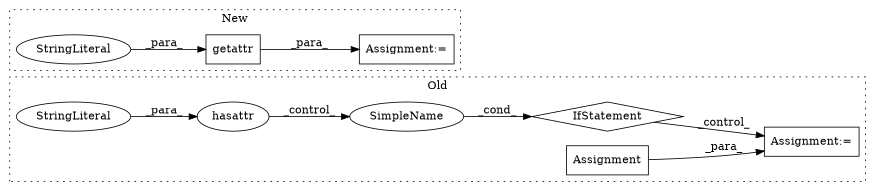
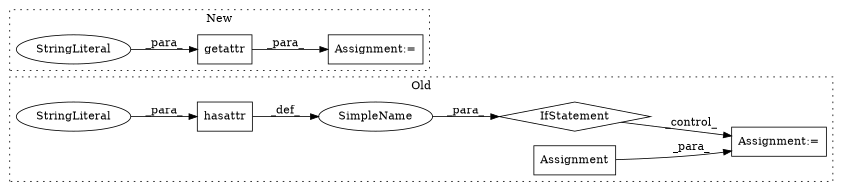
(309, 111) -> (286, 111)
(498, 111) -> (466, 111)
(233, 117) -> (225, 117)
